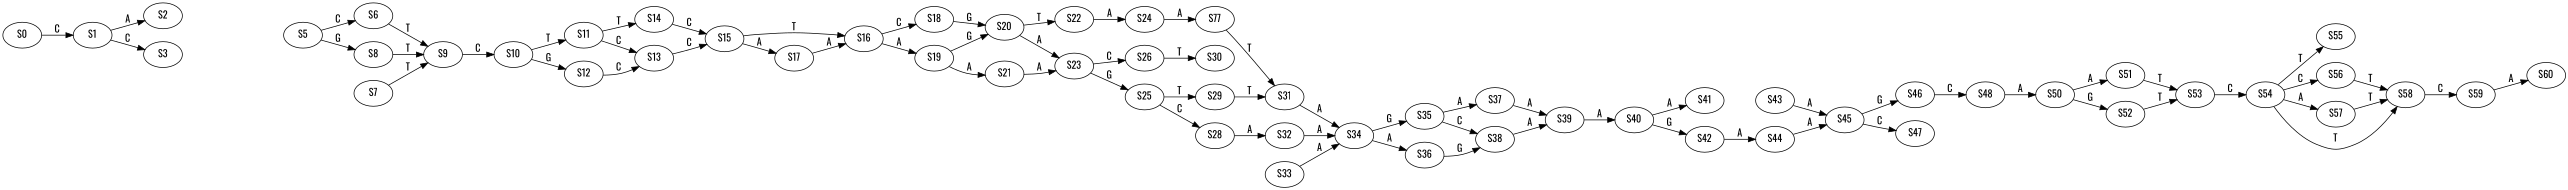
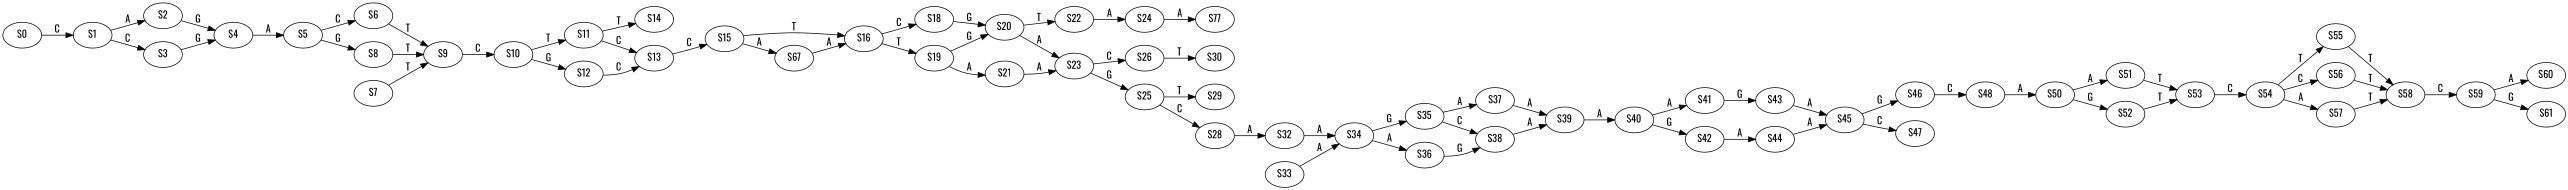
(686, 28) -> none
none -> (233, 35)
(899, 43) -> (899, 43)
(794, 58) -> (794, 58)
(1285, 97) -> none
none -> (1736, 101)
none -> (2546, 114)
(2332, 149) -> (2368, 63)
